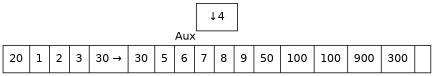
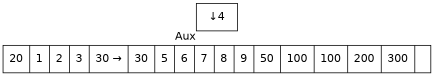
(364, 59) -> (364, 59)
